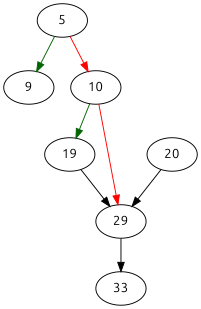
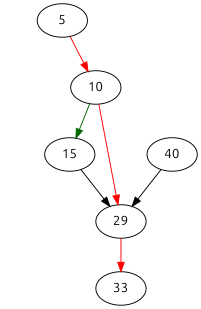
(29, 87) -> none
(70, 154) -> (70, 154)
(172, 154) -> (172, 154)
(121, 250) -> (121, 250)
